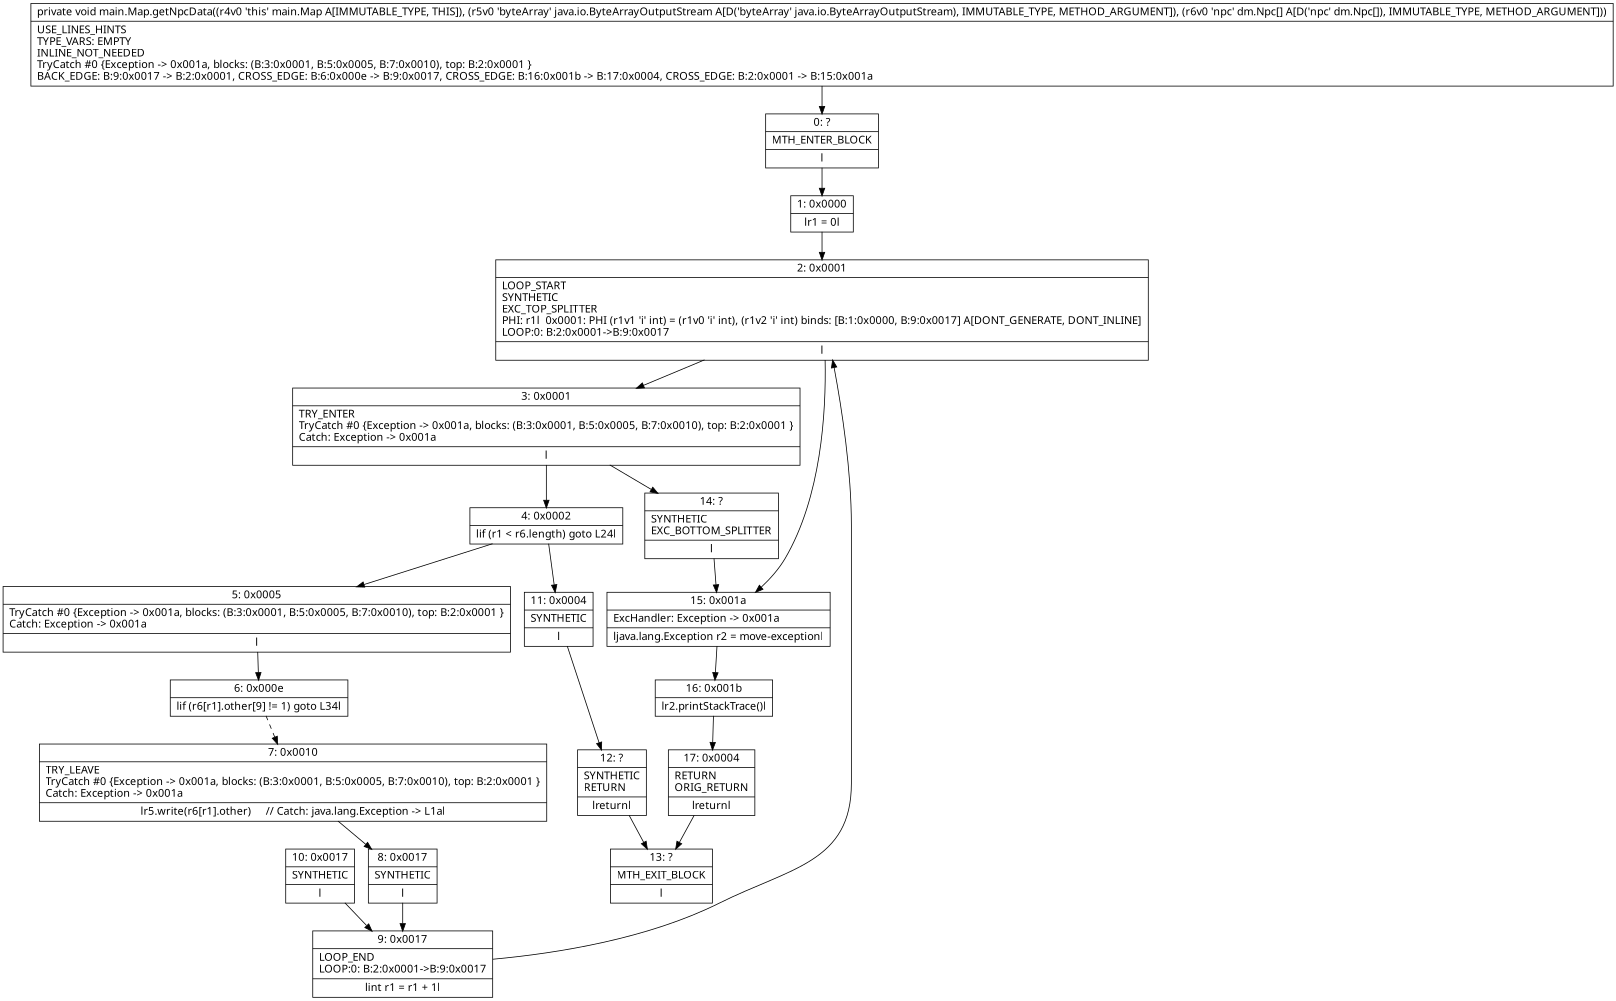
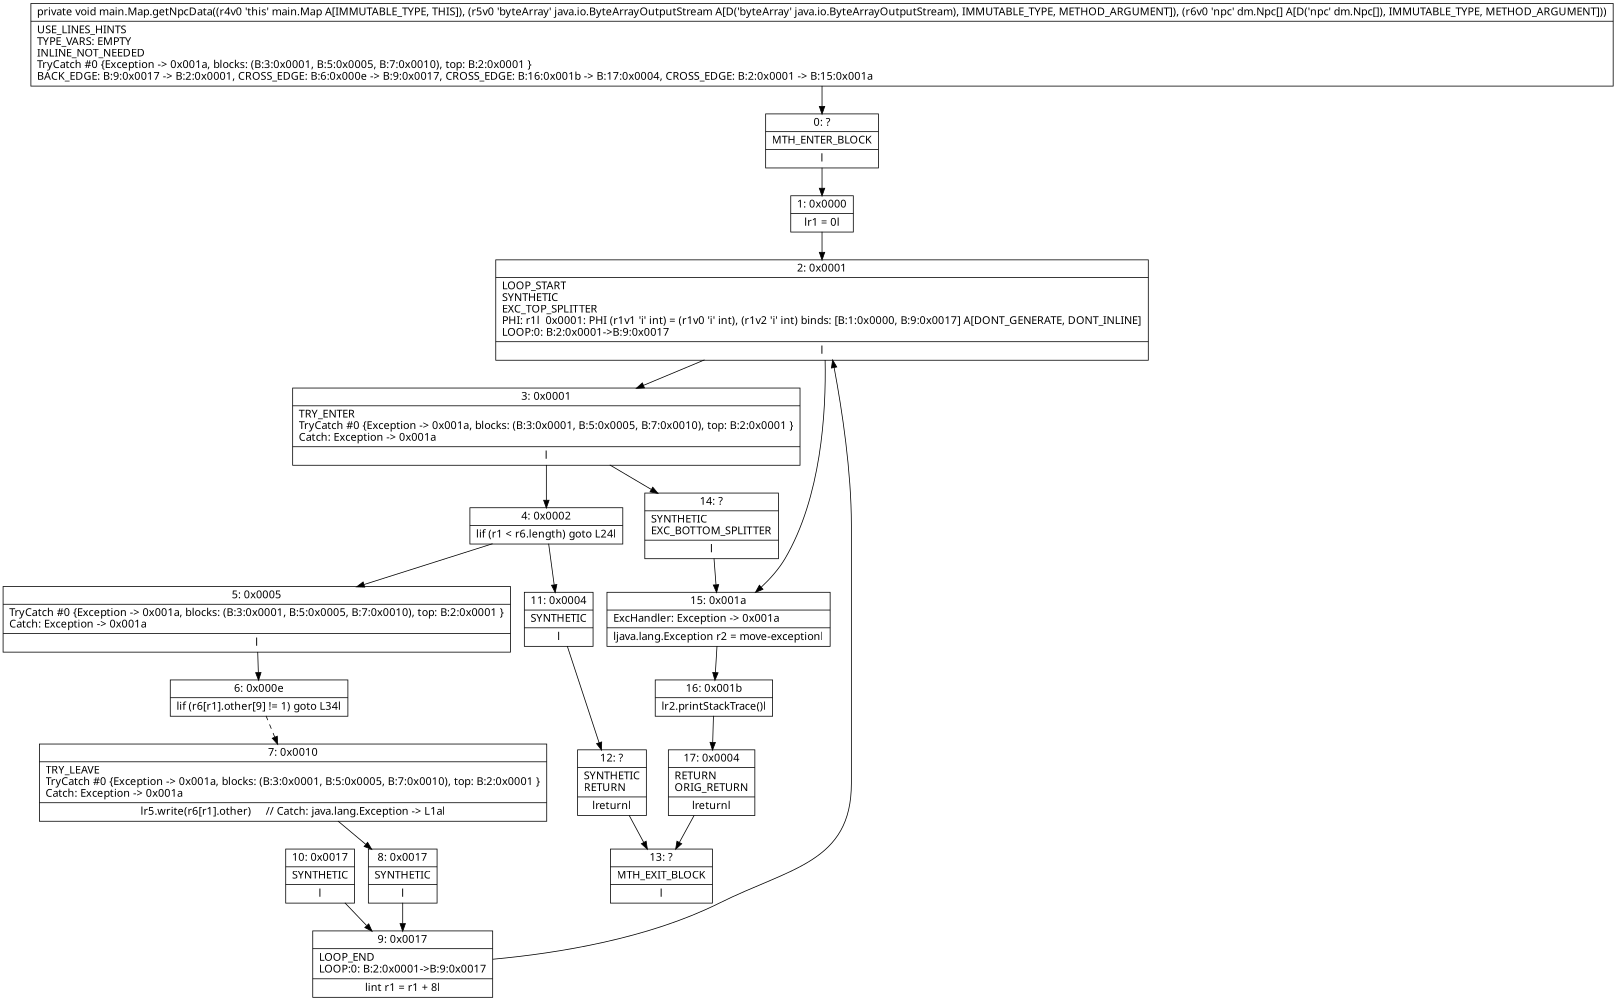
(403, 988) -> (403, 988)
